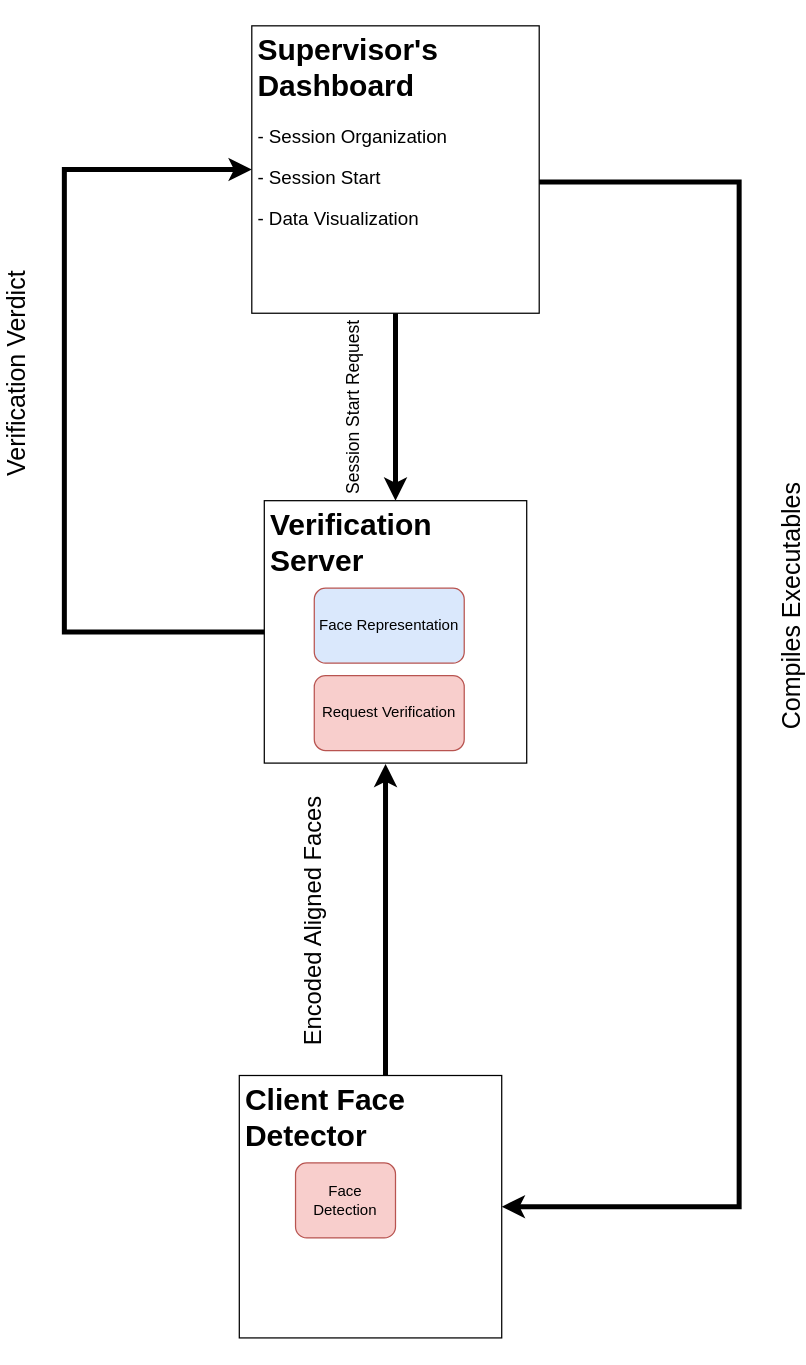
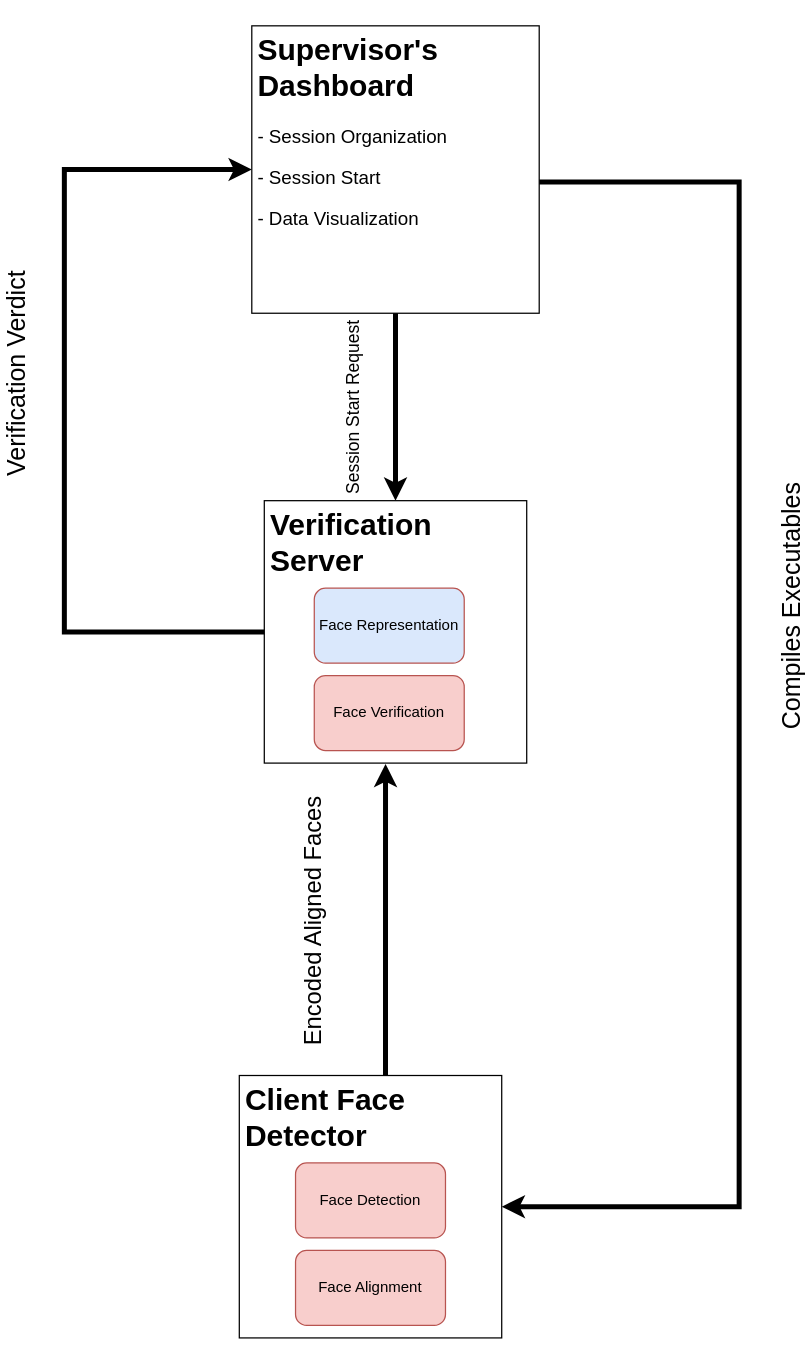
(389, 713) -> (389, 713)
(346, 1201) -> (371, 1201)
none -> (371, 1288)
